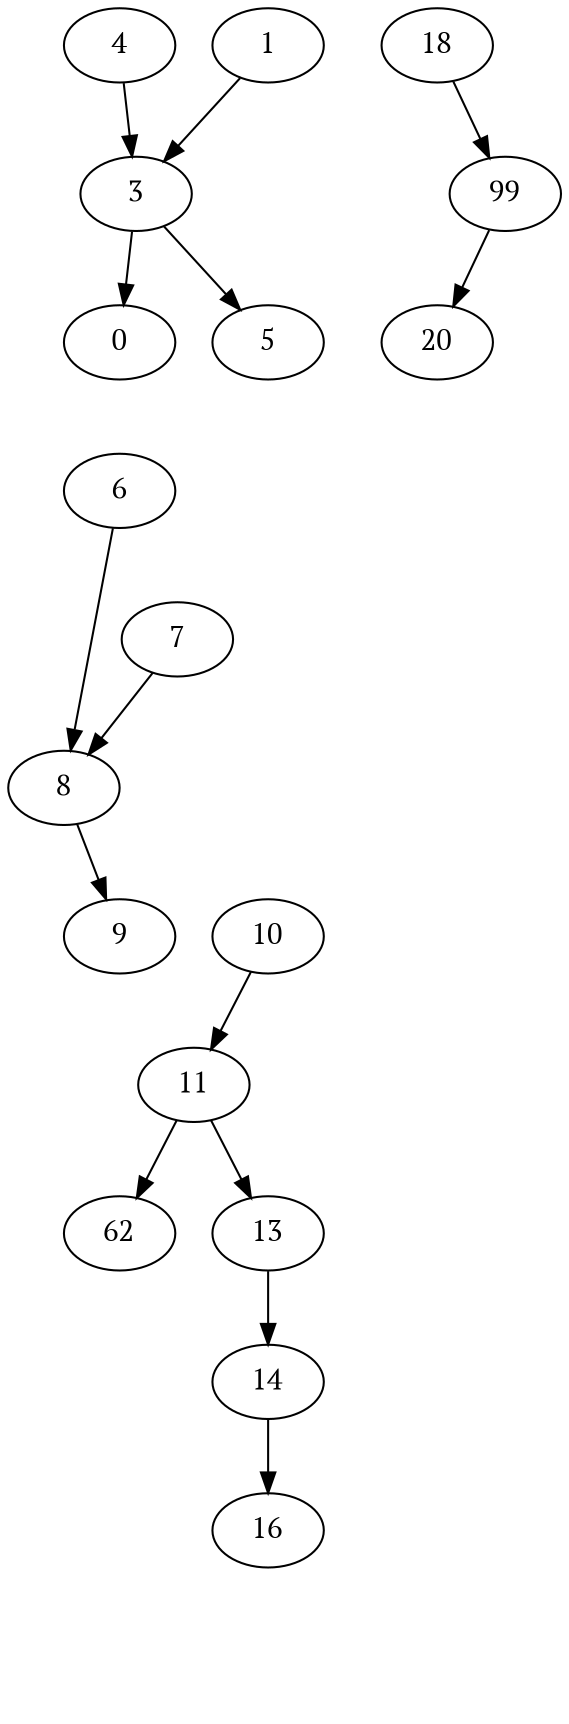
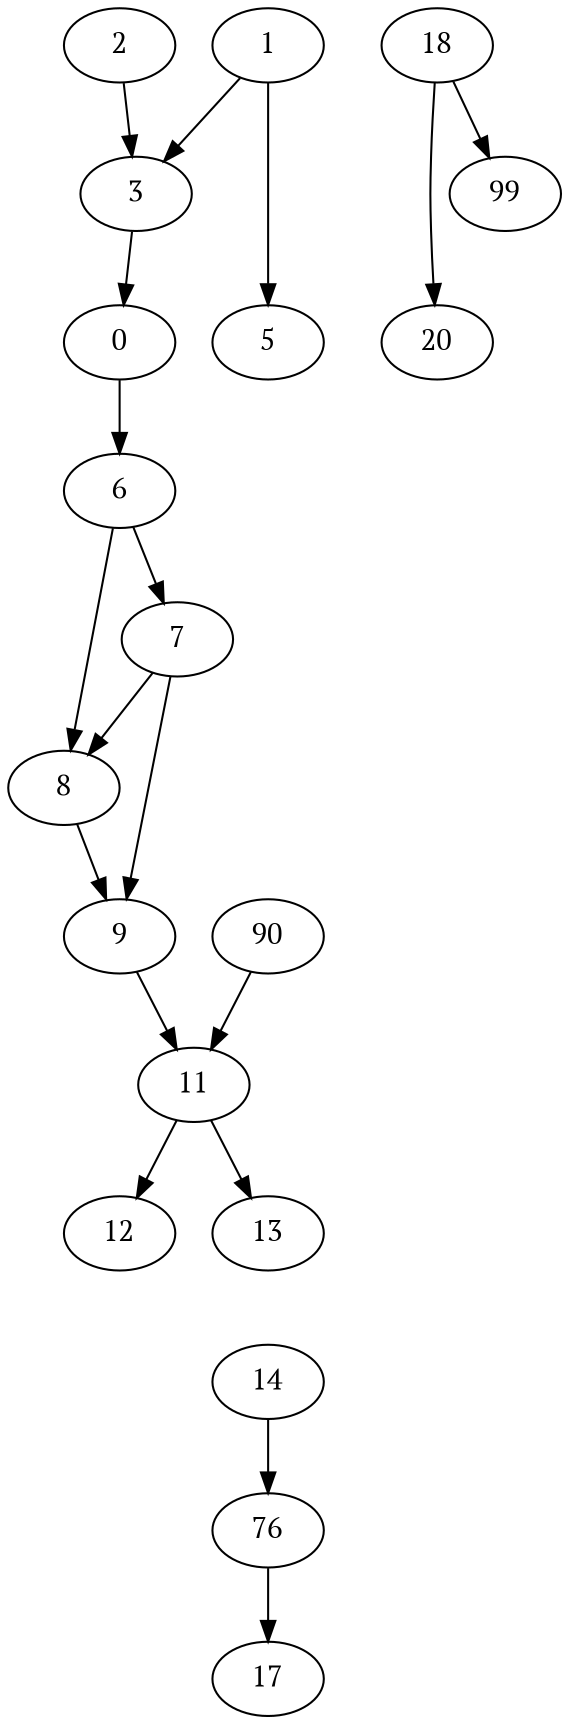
(120, 45) -> (120, 45)
(476, 259) -> (430, 183)
(195, 260) -> (268, 183)
none -> (120, 407)
none -> (145, 555)
none -> (151, 778)
(268, 936) -> (268, 936)
none -> (152, 1001)
(120, 1233) -> (120, 1233)
(268, 1298) -> none
(268, 1530) -> (268, 1530)
none -> (268, 1679)
